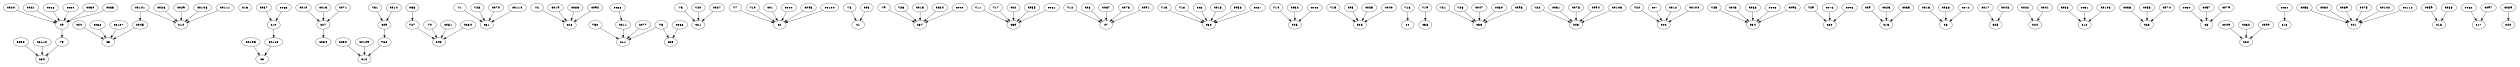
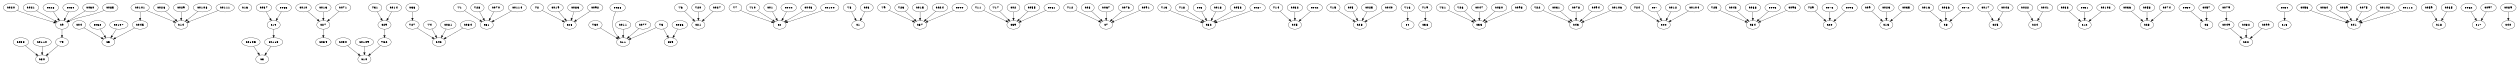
(620, 15) -> (613, 25)
(2217, 16) -> (2226, 15)
